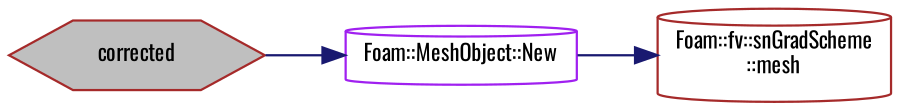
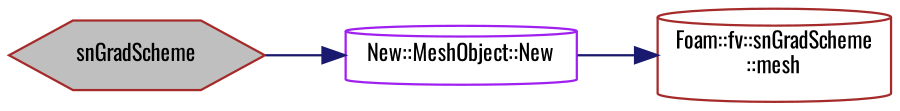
(137, 55) -> (137, 55)
(461, 55) -> (461, 55)
